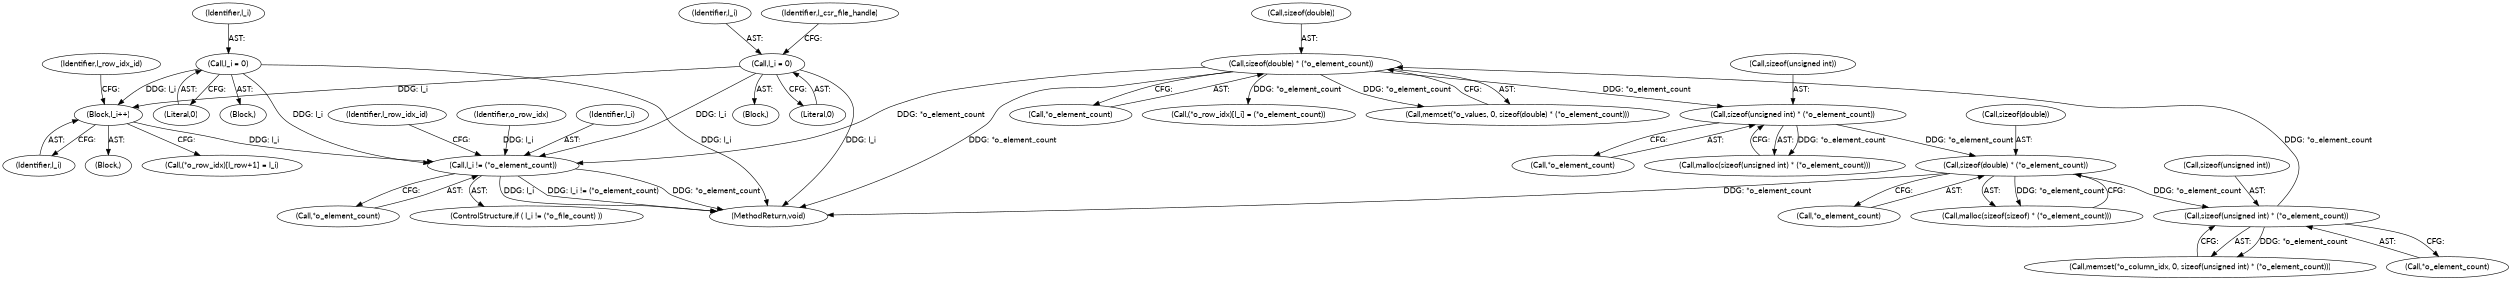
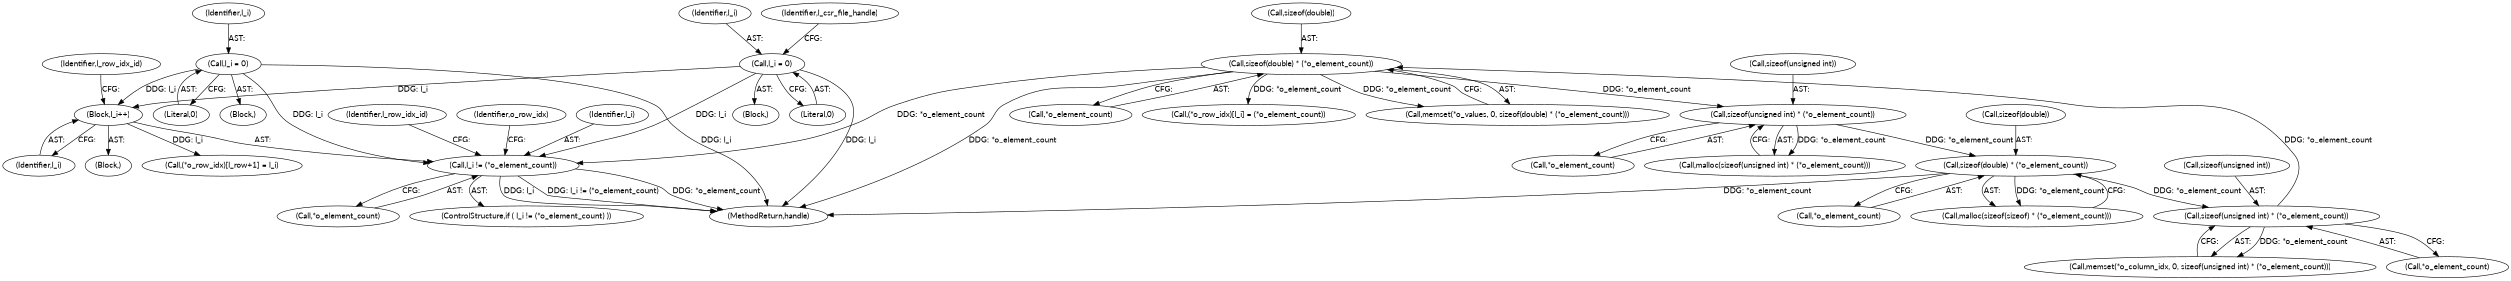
(188, 140) -> (188, 140)
(264, 140) -> (264, 140)
(518, 140) -> (518, 140)
(527, 216) -> (527, 216)
(769, 216) -> (769, 216)
